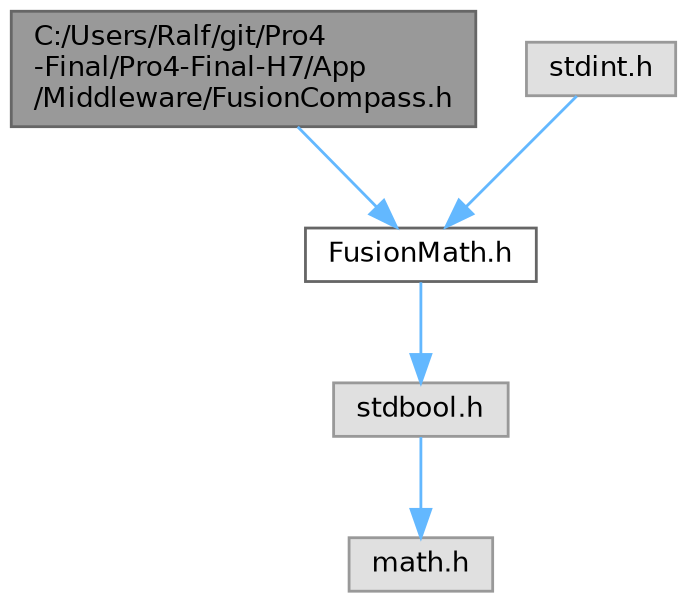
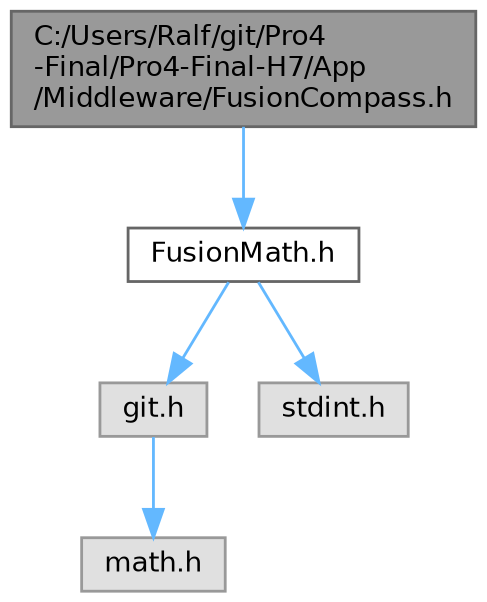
(521, 151) -> (281, 320)
(421, 410) -> (153, 410)
